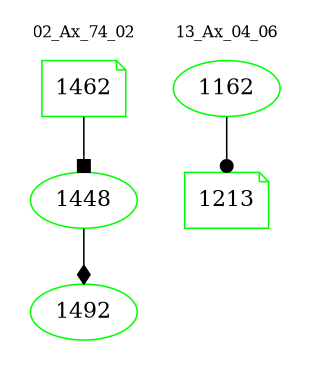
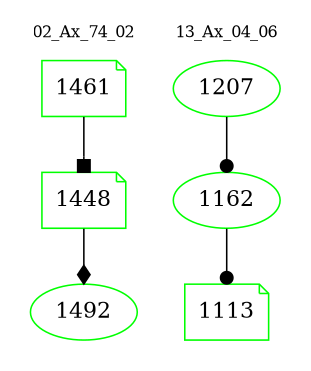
(84, 89) -> (84, 89)
none -> (227, 89)
(84, 200) -> (84, 200)
(227, 200) -> (227, 312)
